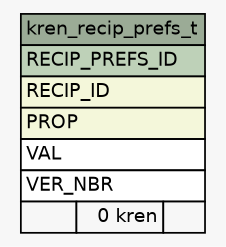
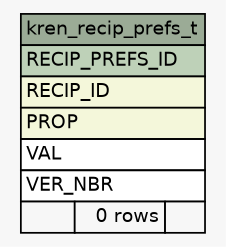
(128, 216) -> (128, 216)
